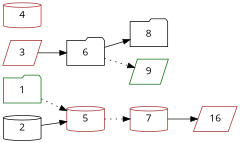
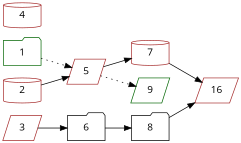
(116, 62) -> (115, 80)
none -> (179, 112)
(86, 119) -> (86, 72)
(114, 119) -> (114, 64)
(22, 128) -> (22, 90)
